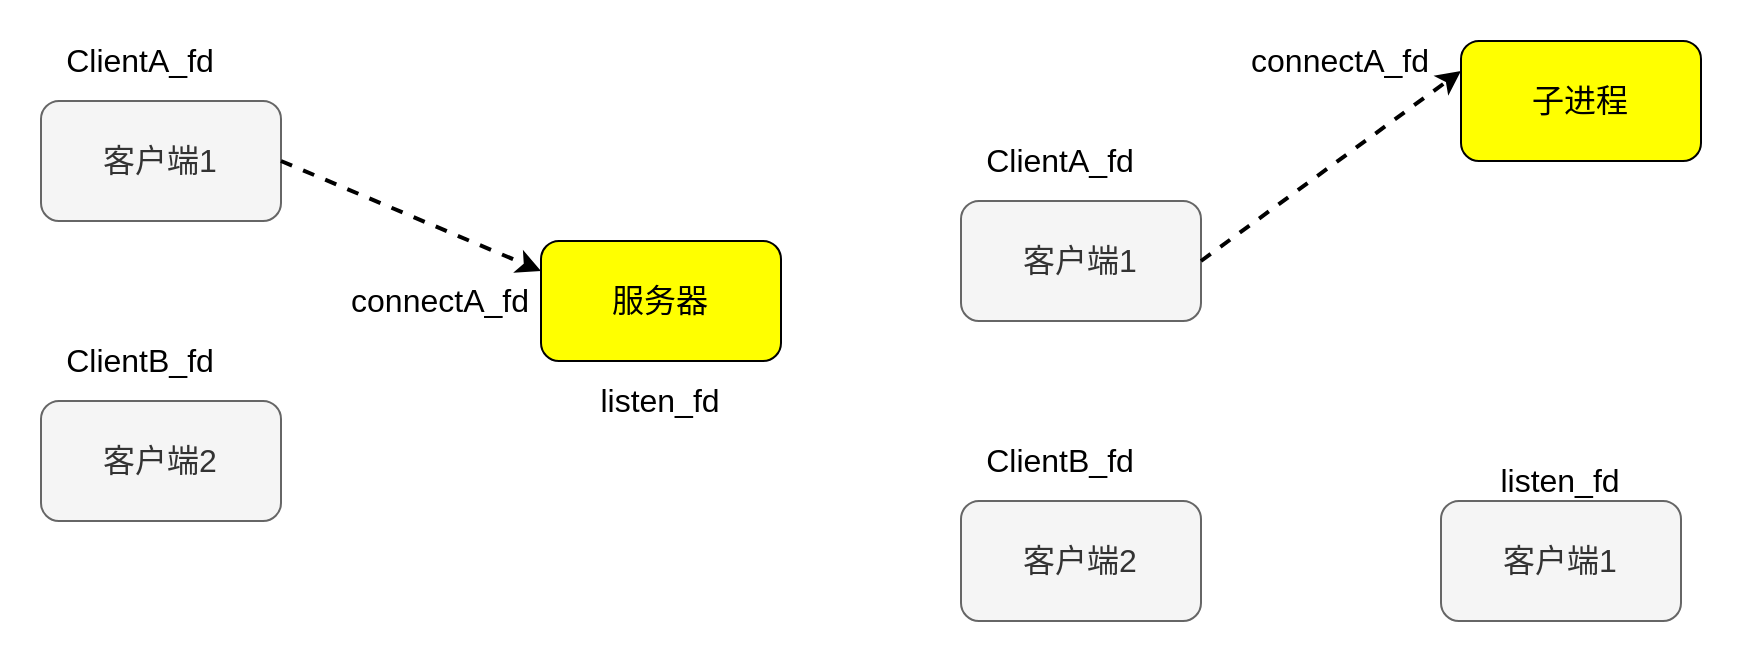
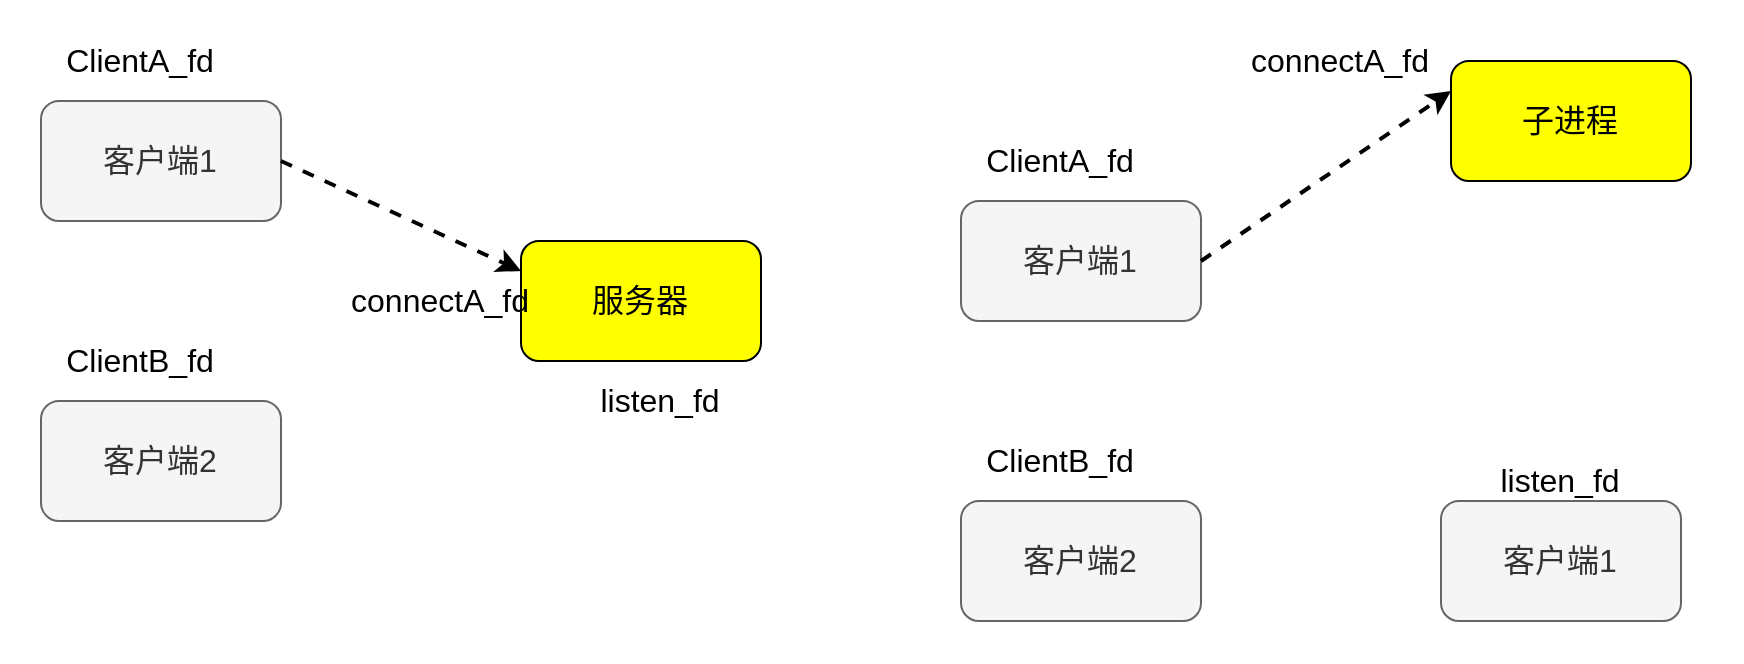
(1581, 101) -> (1571, 121)
(661, 301) -> (641, 301)
